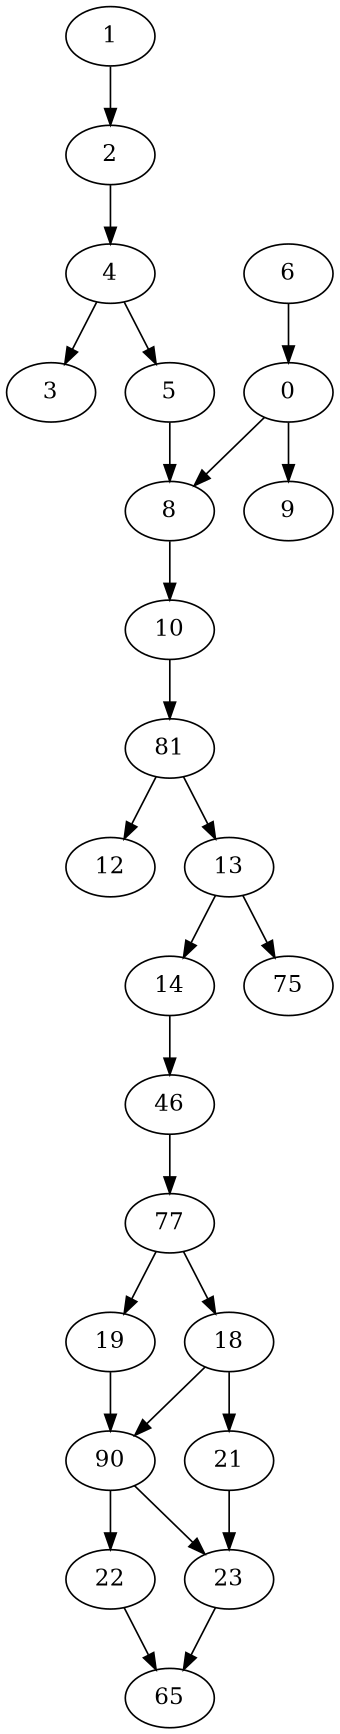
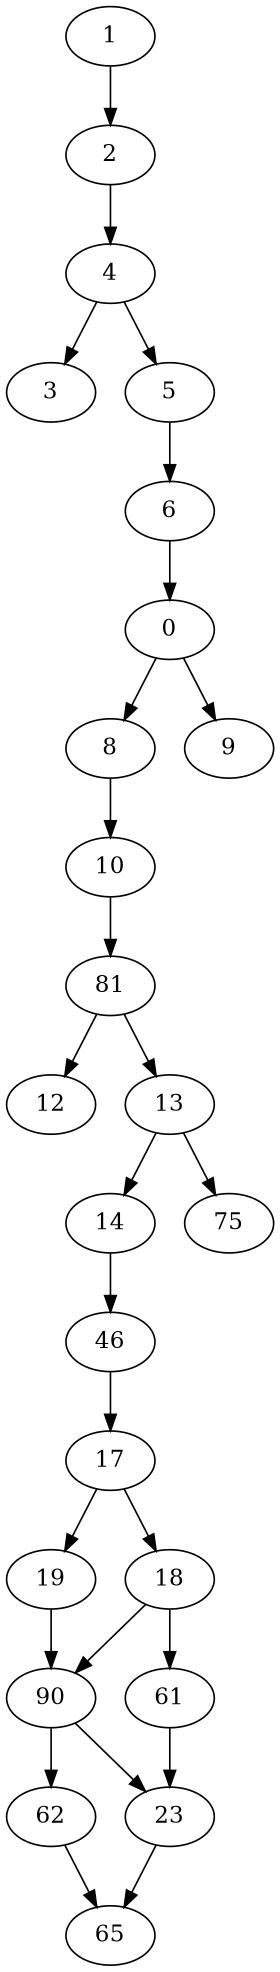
(170, 444) -> (170, 444)
(170, 1223) -> (110, 1461)
(229, 1461) -> (170, 1698)
(110, 1579) -> (51, 1817)
